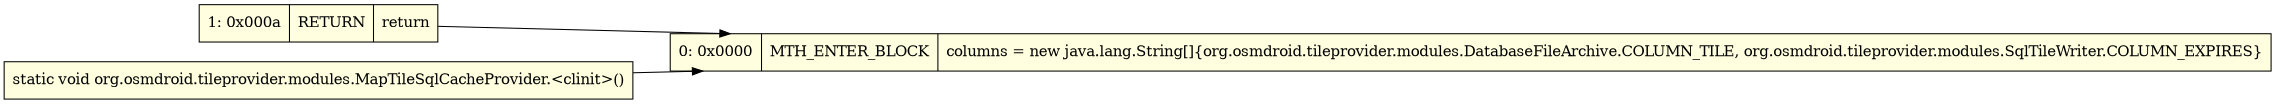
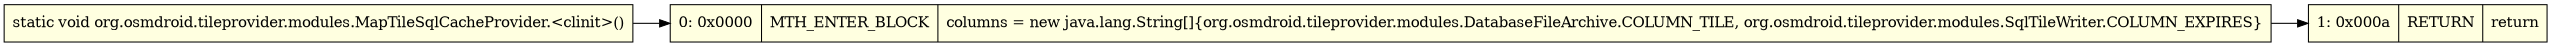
(579, 30) -> (2284, 23)
